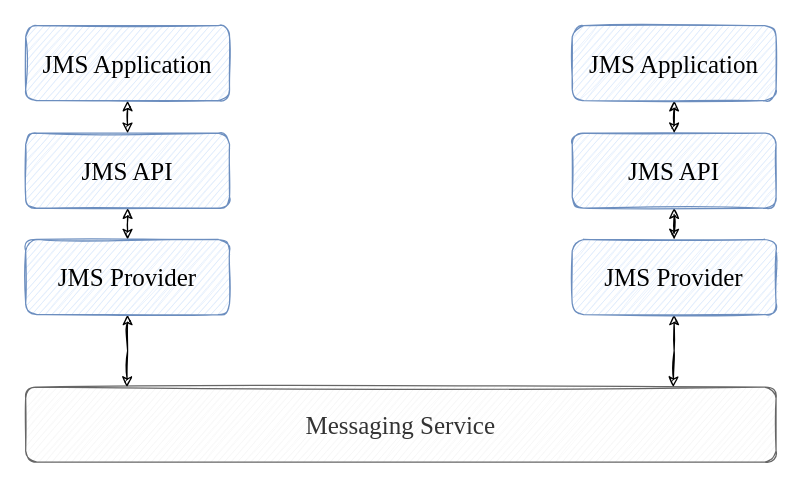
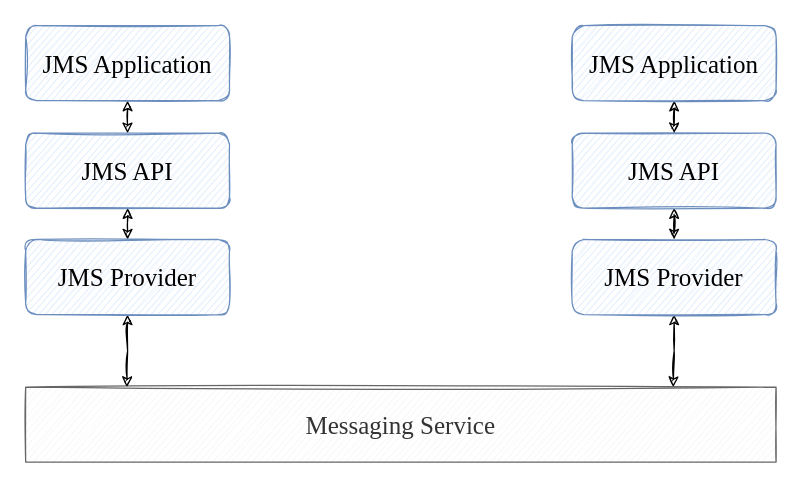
(401, 424) -> (401, 424)
